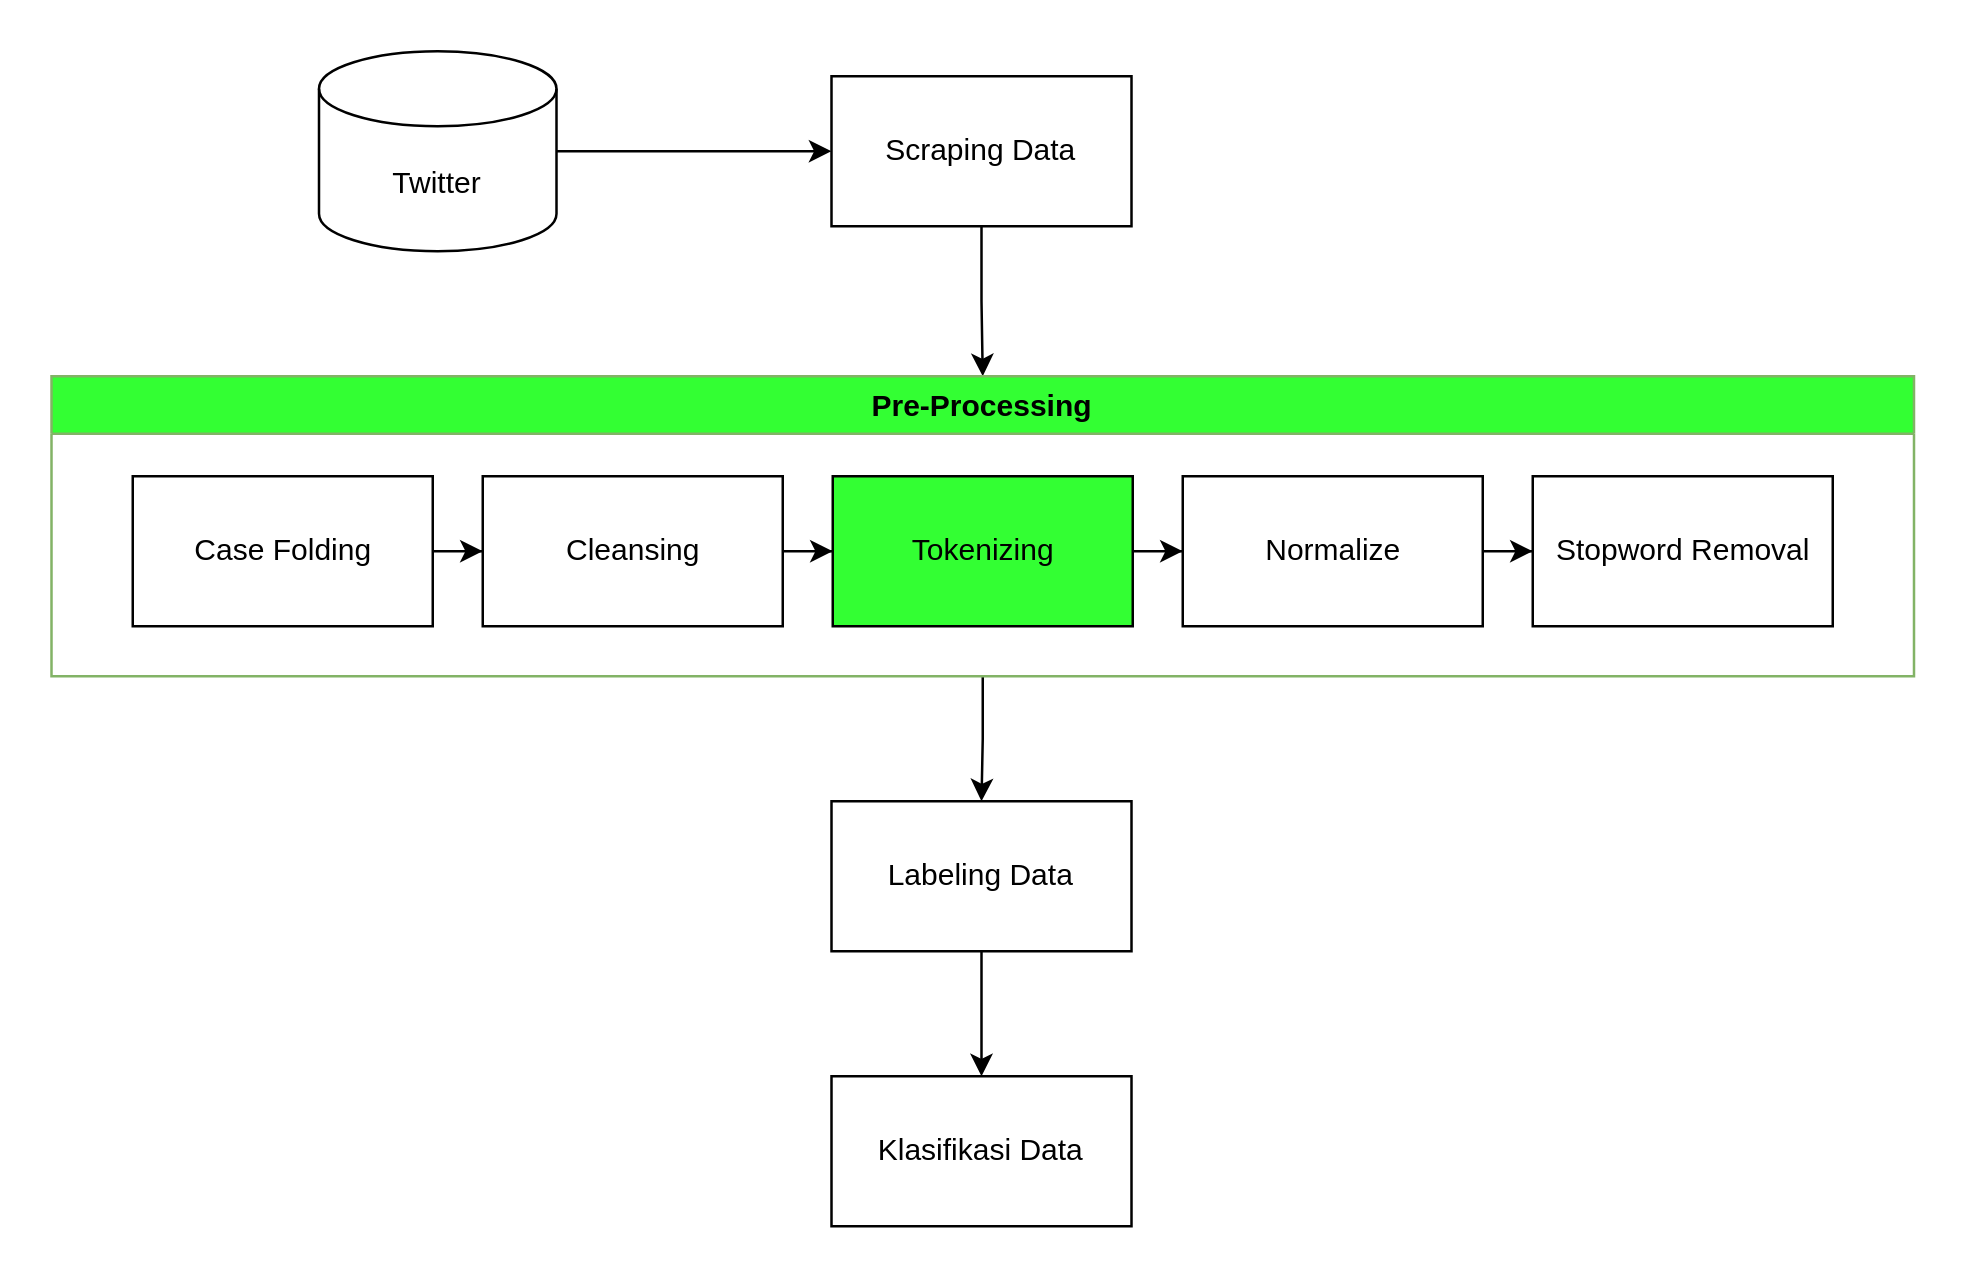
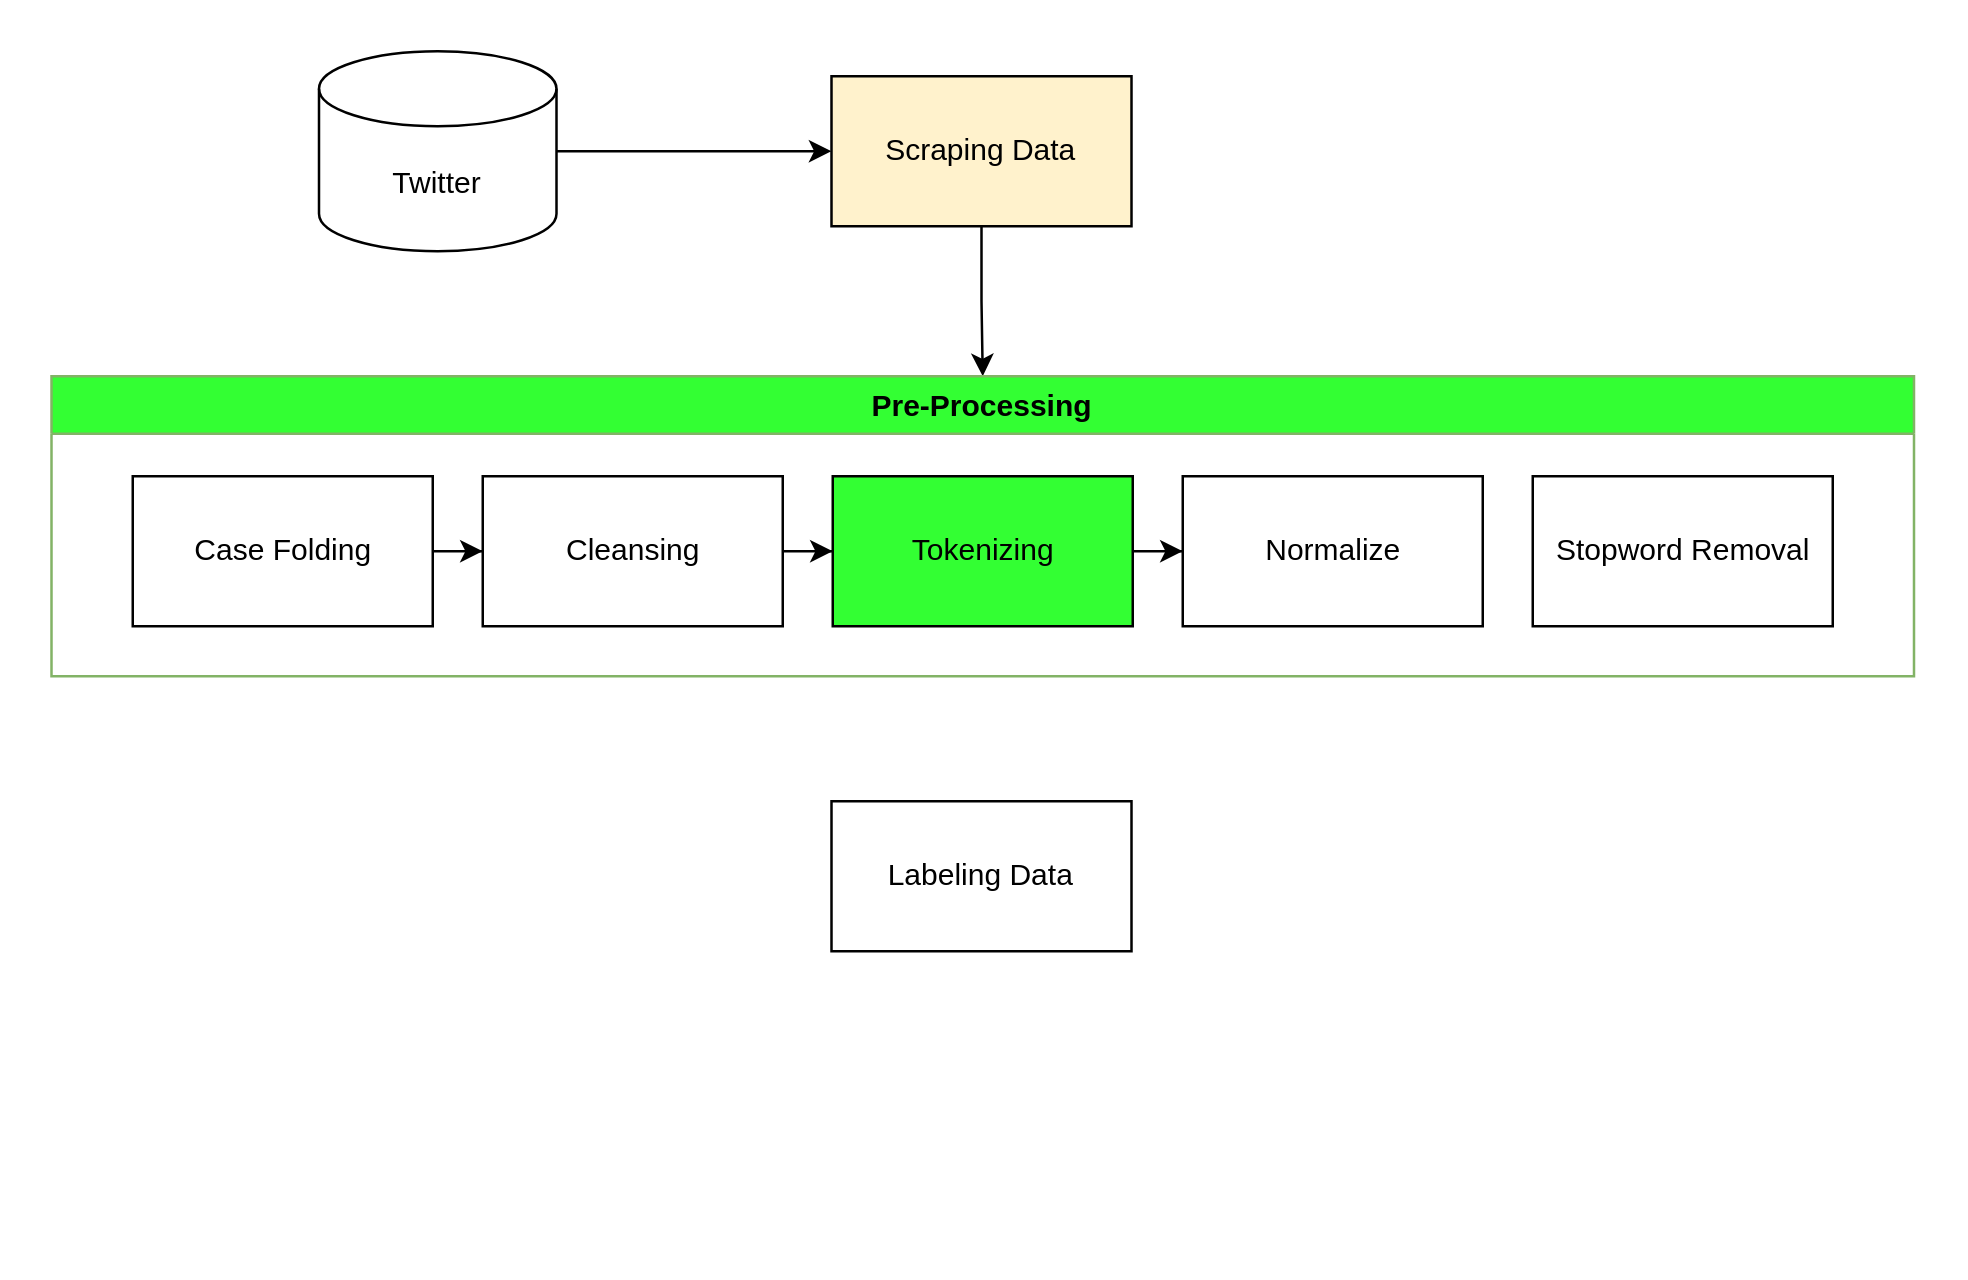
(981, 151) -> (981, 151)
(1516, 551) -> none
(983, 731) -> none
(981, 1005) -> none
(981, 1151) -> none
